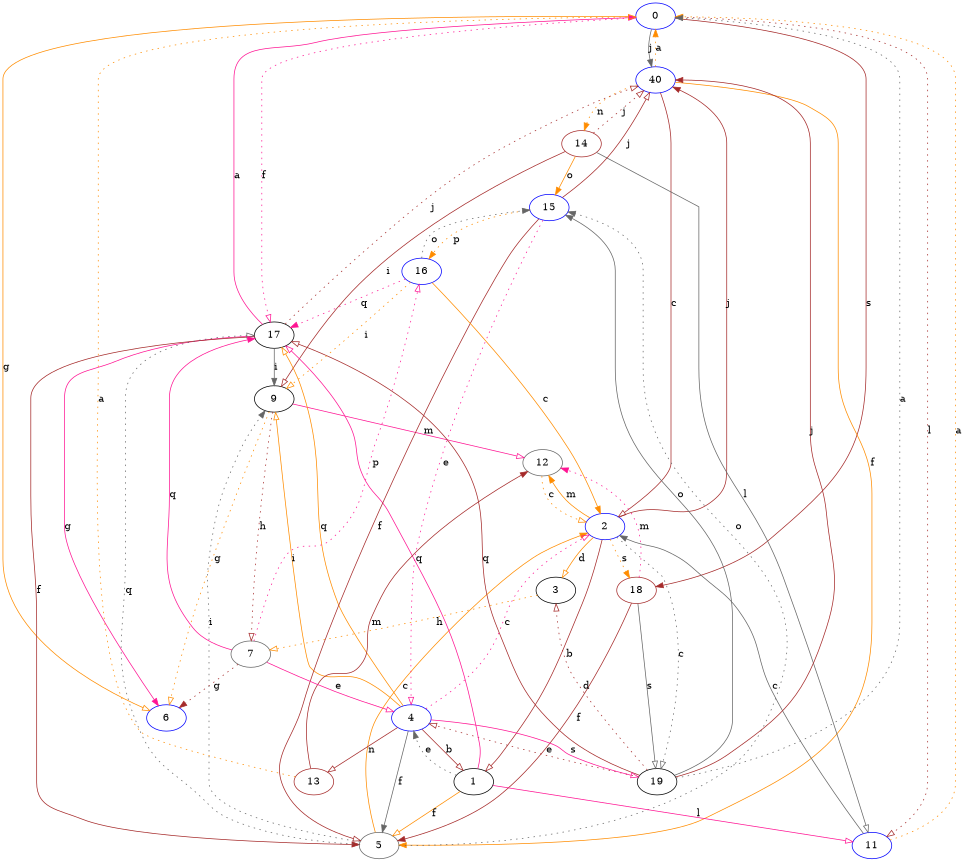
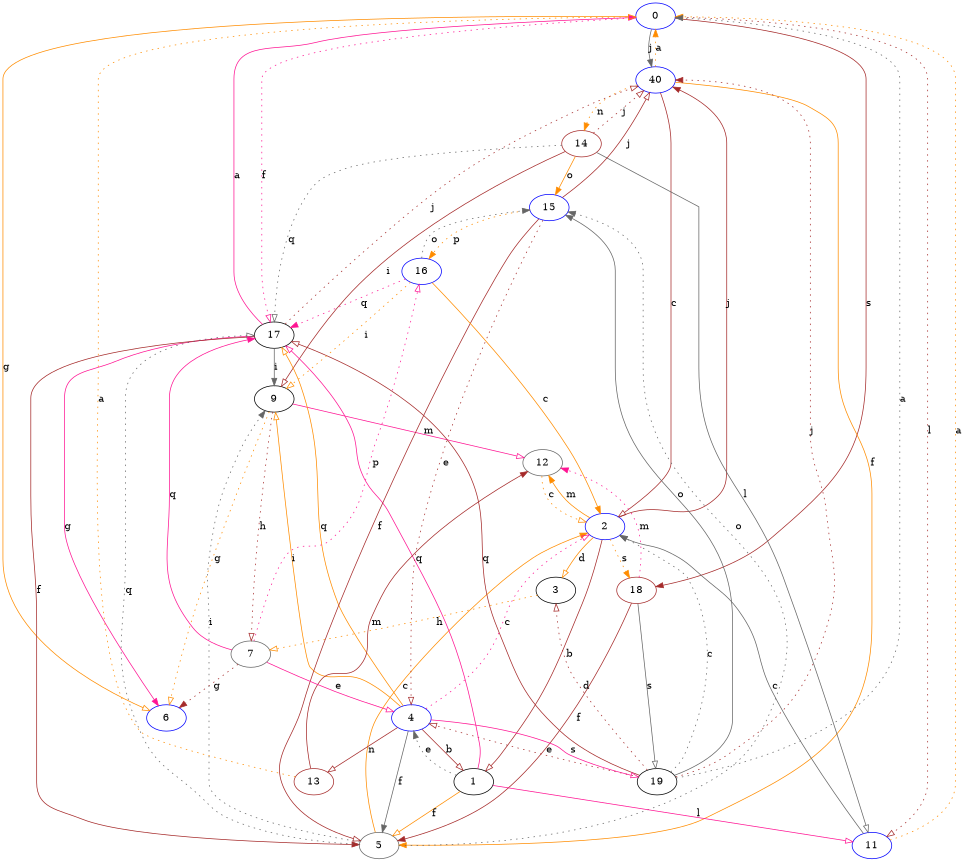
none -> (367, 163)
(810, 420) -> (810, 420)
(444, 450) -> (444, 450)
(677, 639) -> (706, 641)
